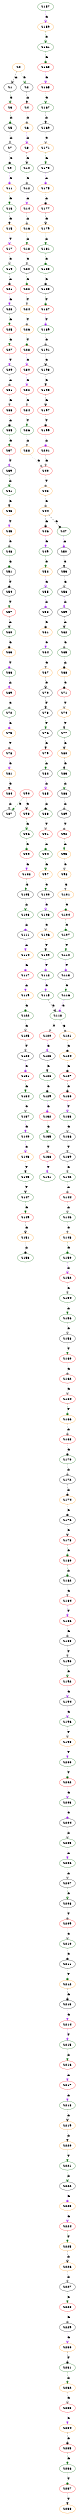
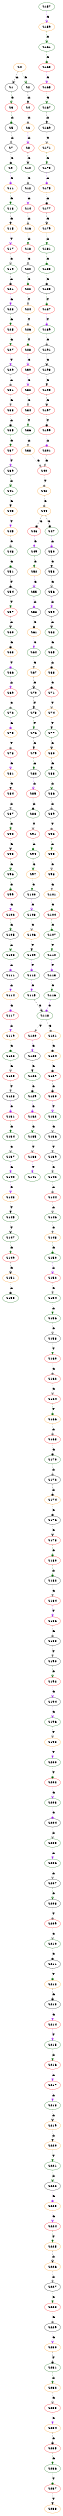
(19, 803) -> (11, 823)
